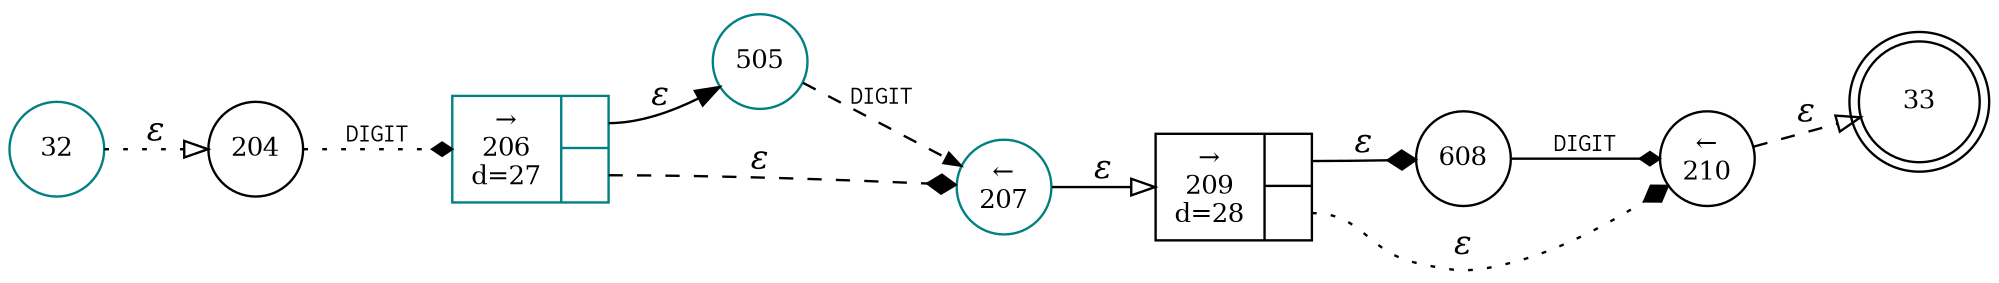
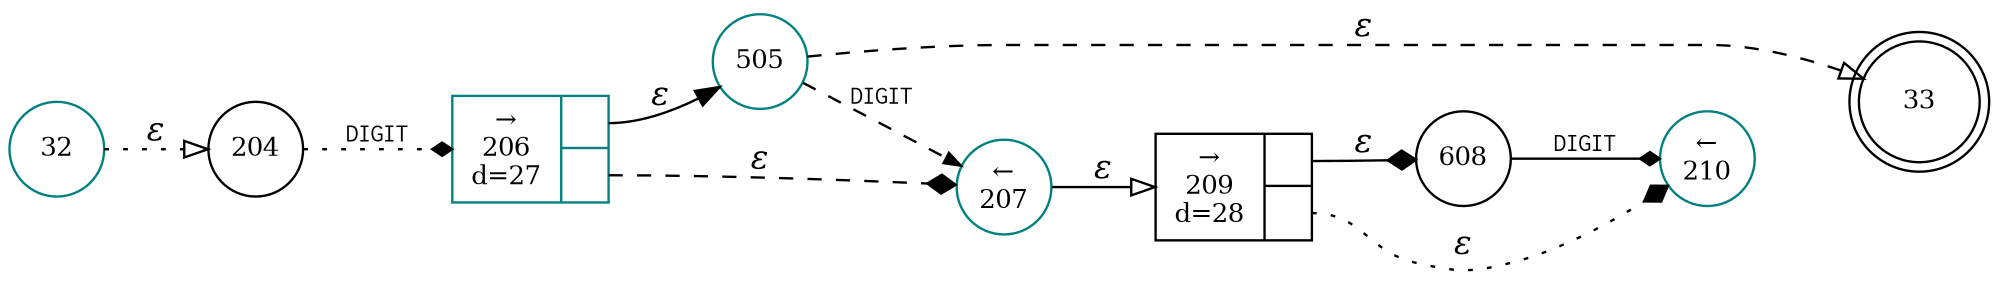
(1796, 135) -> (1325, 45)
(1707, 159) -> (1707, 159)
